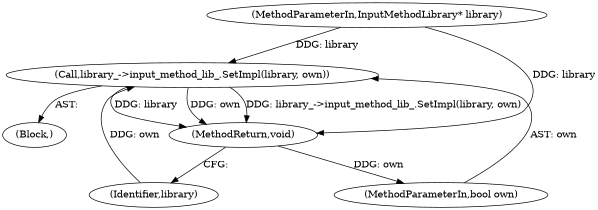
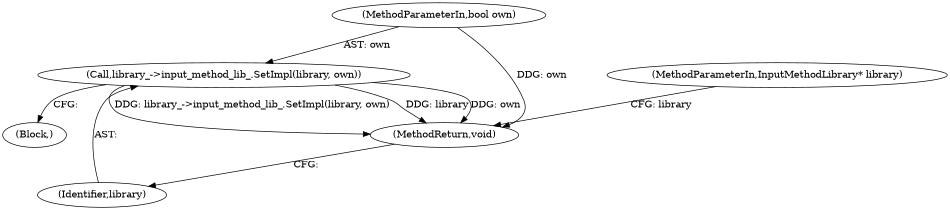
(288, 44) -> none
(564, 75) -> (661, 105)
(68, 105) -> (67, 105)
(135, 135) -> (108, 135)
(338, 164) -> (506, 72)
